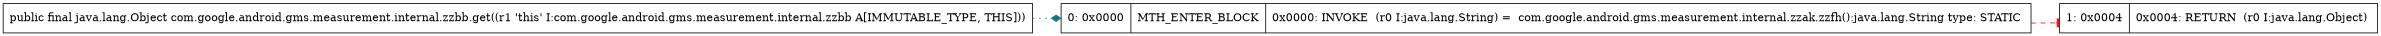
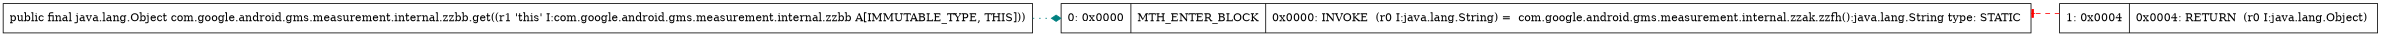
(2043, 23) -> (2047, 14)
